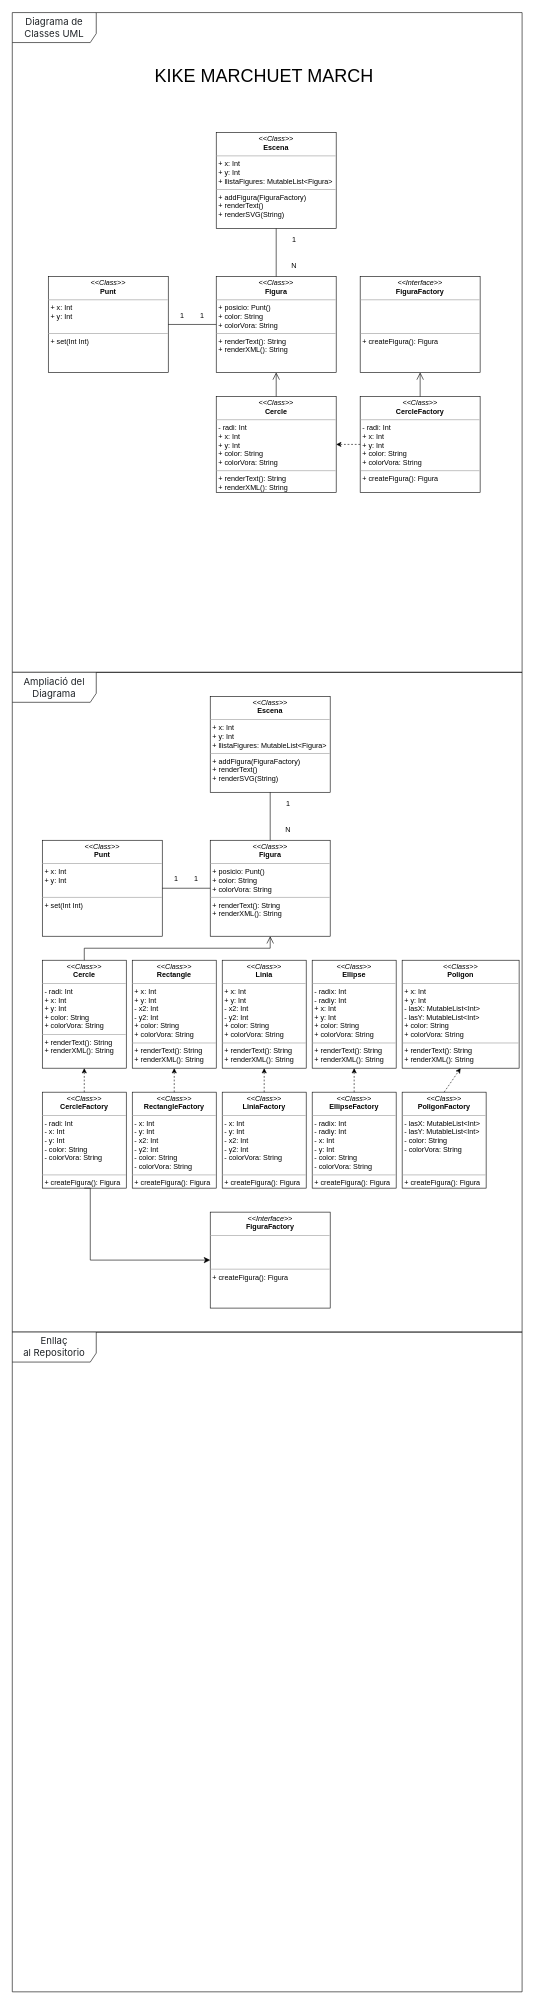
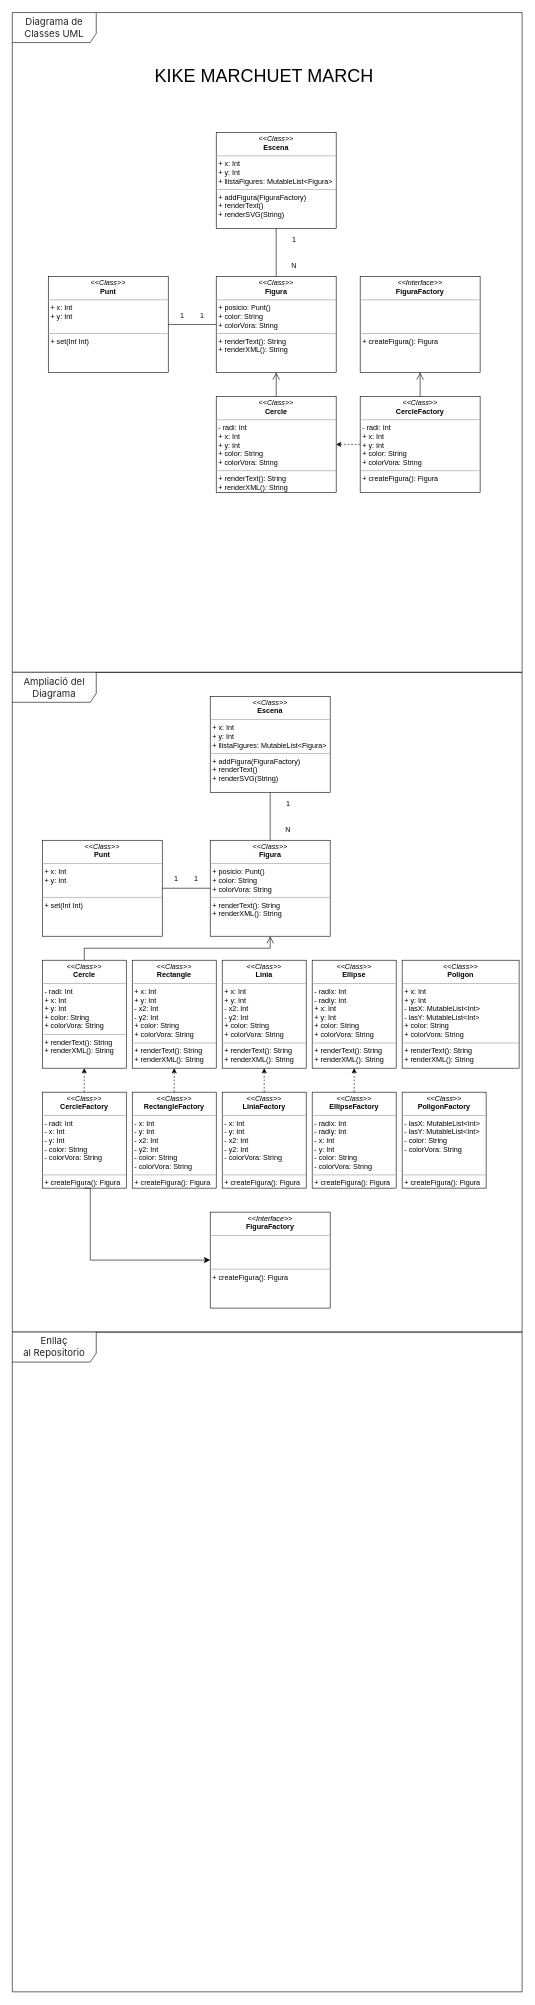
(447, 1088) -> none
